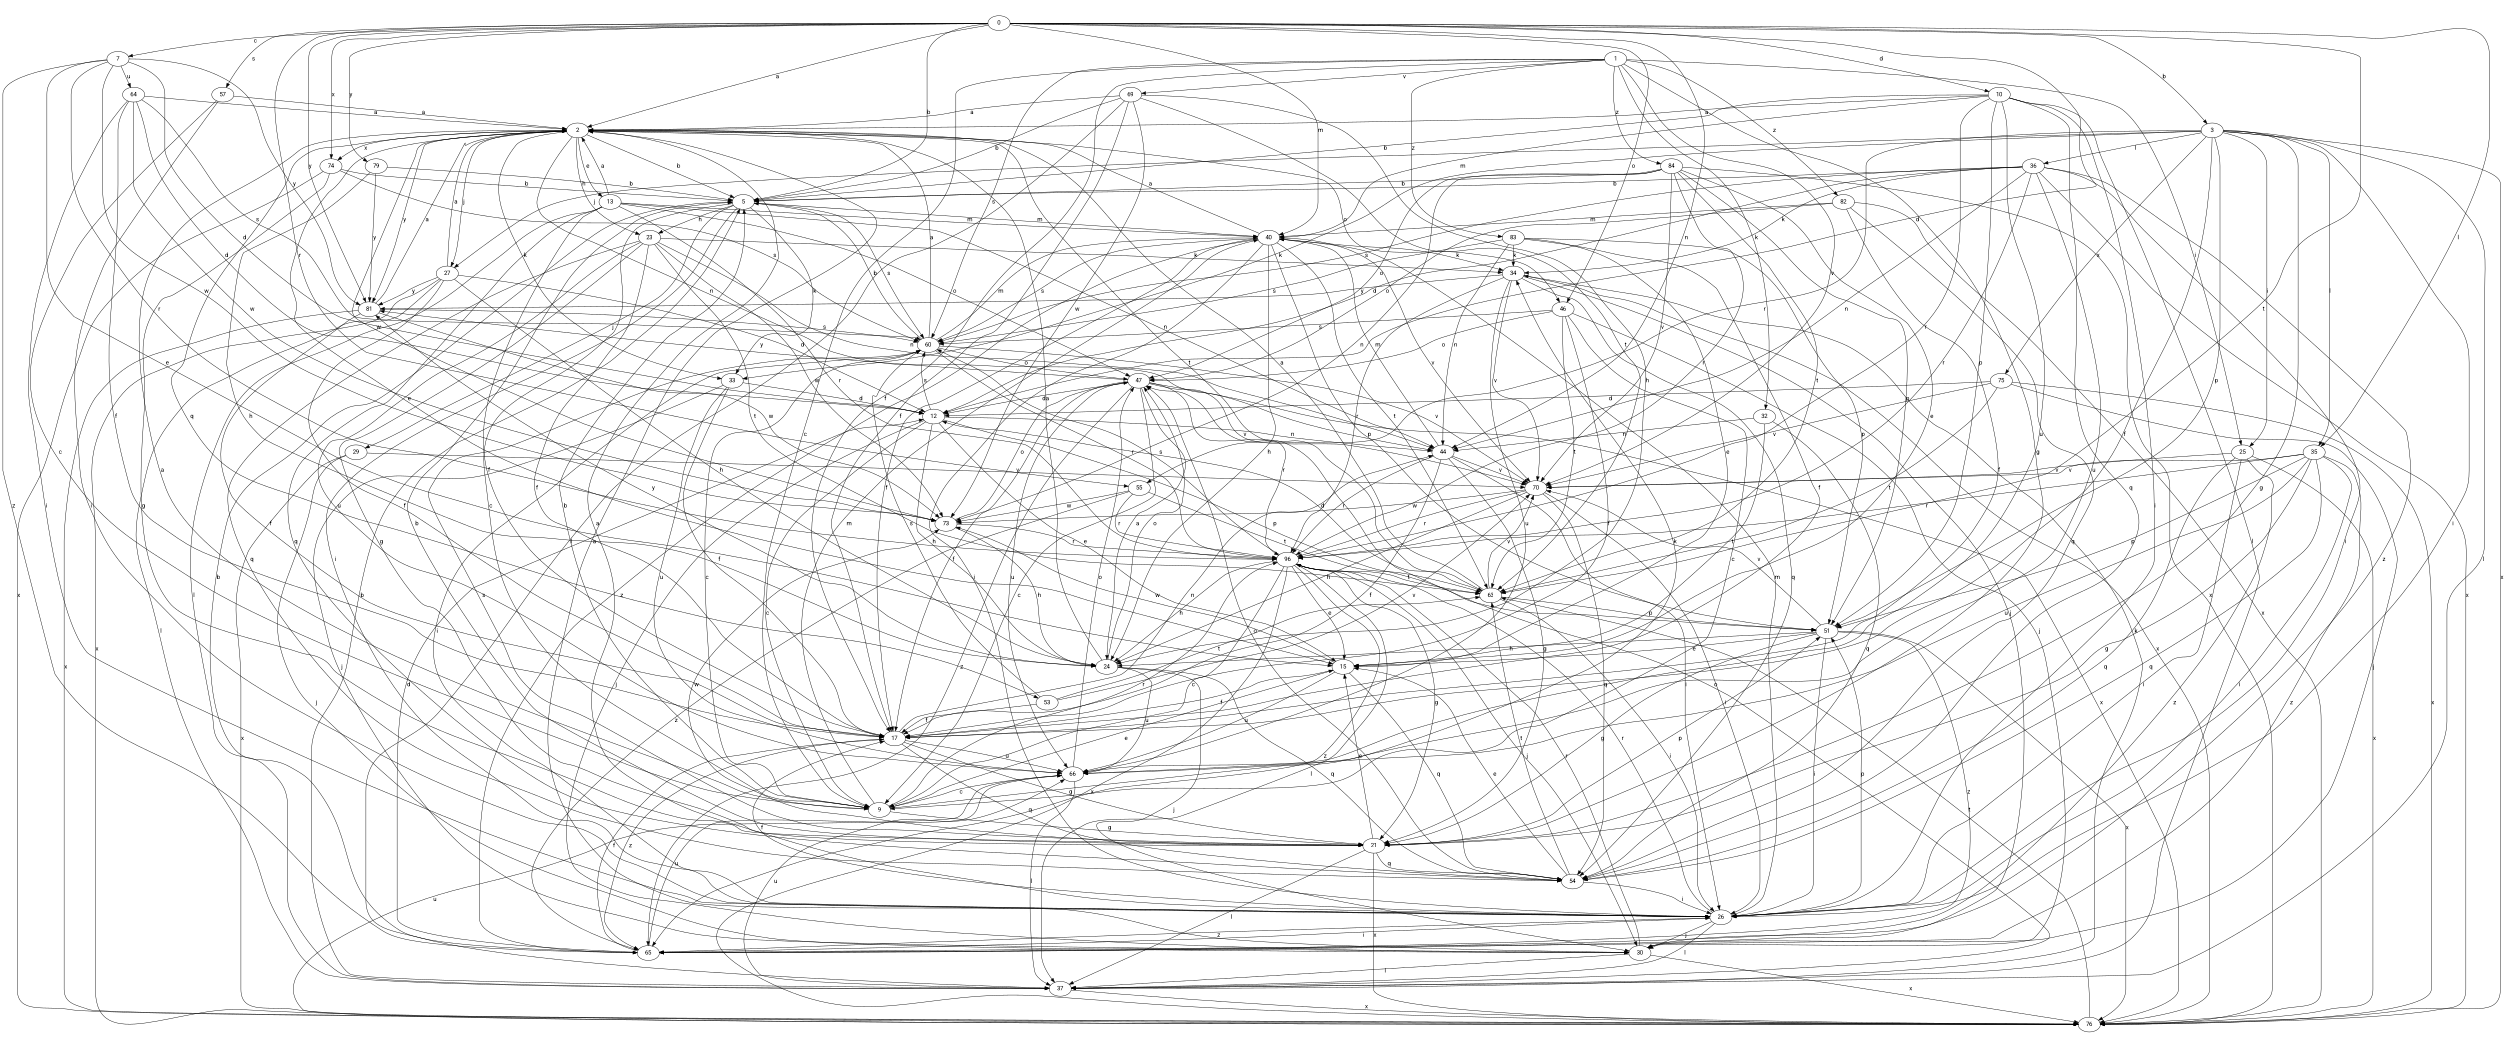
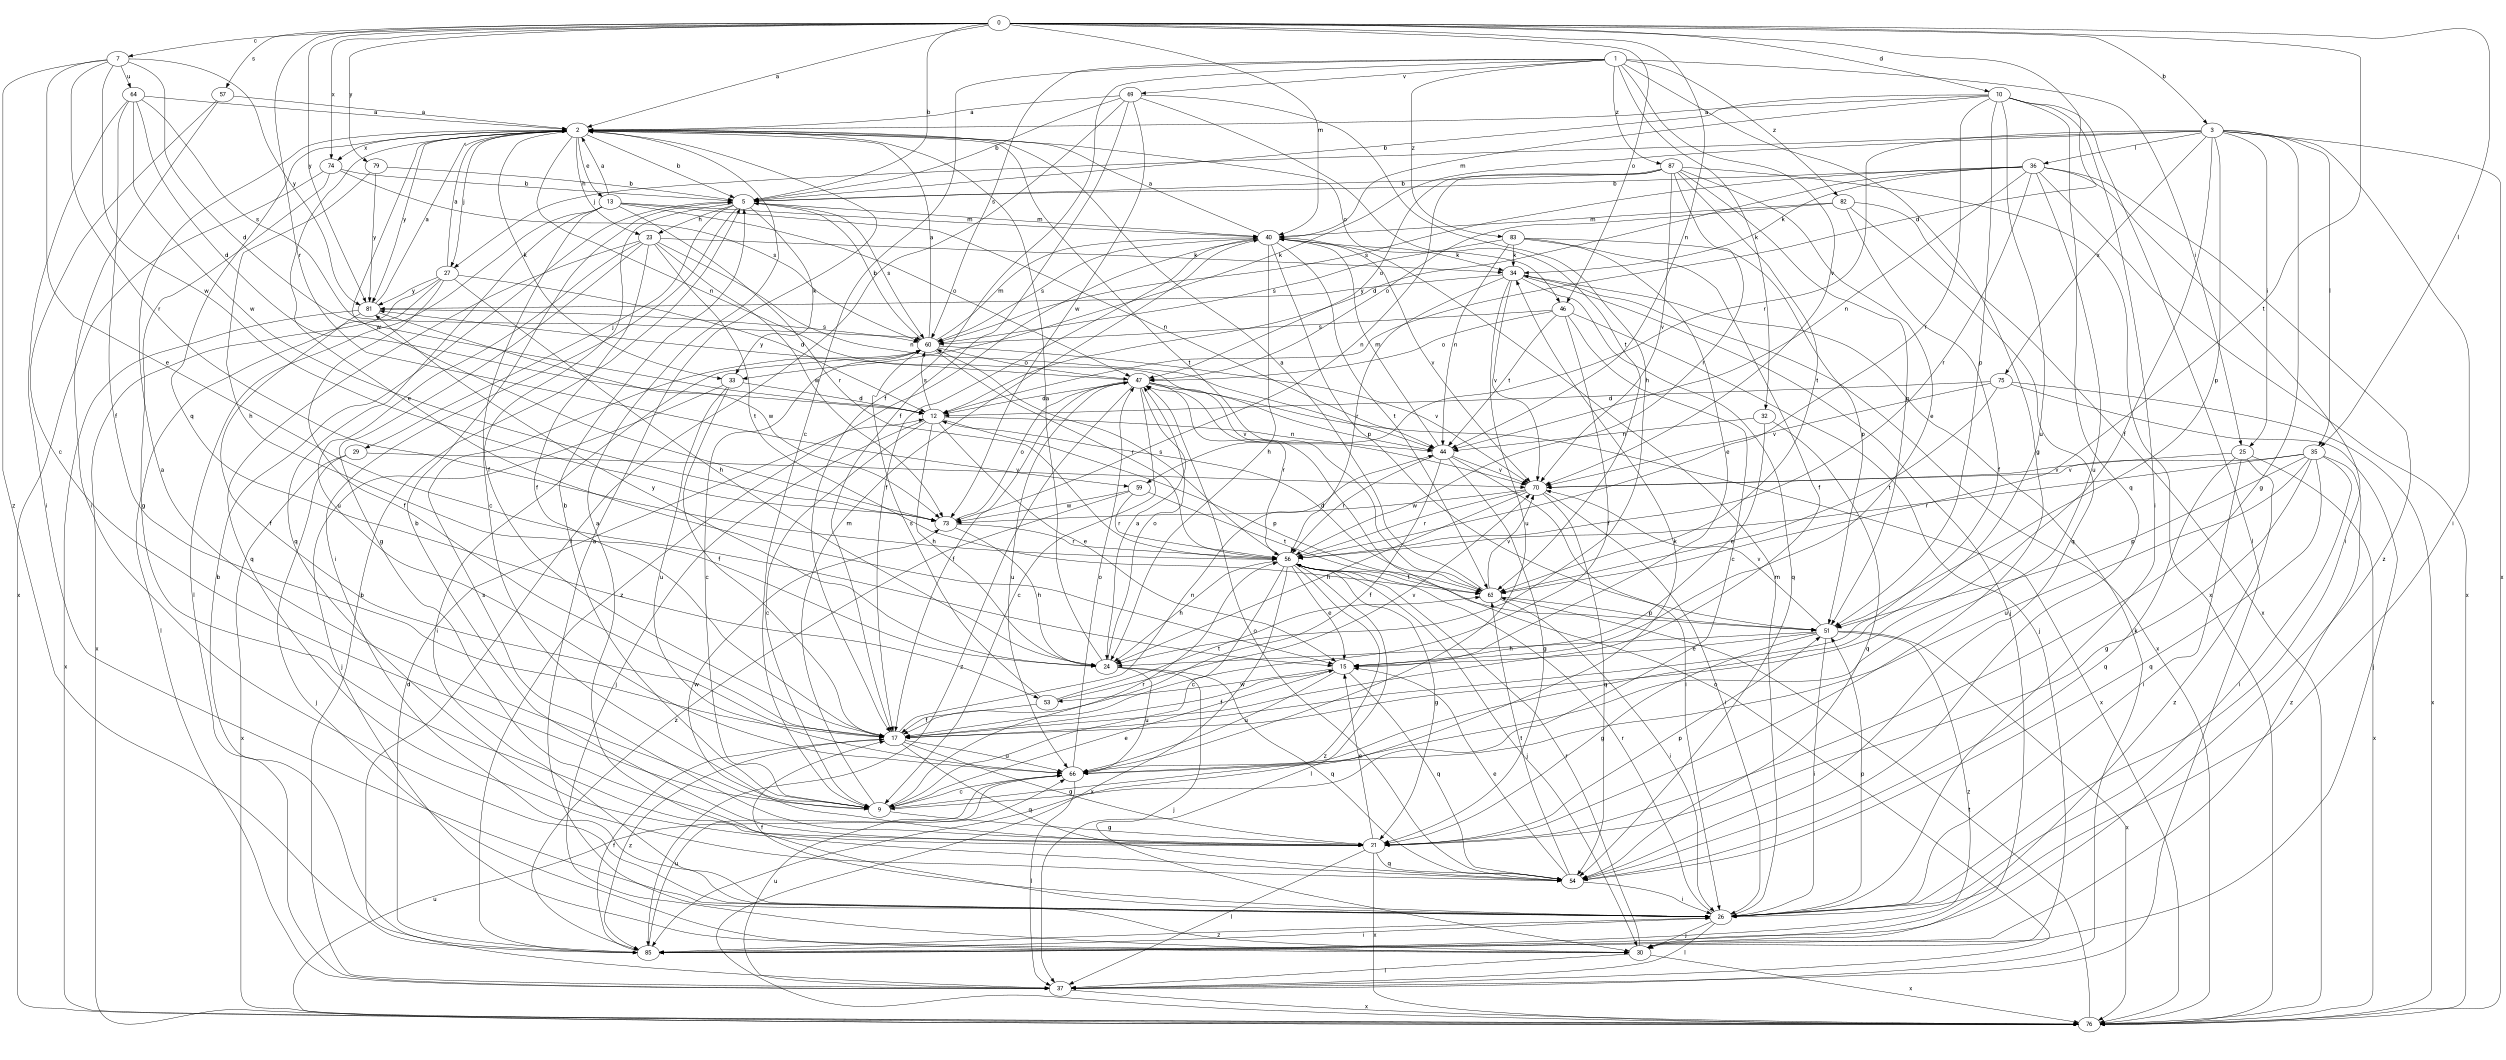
(1672, 166) -> (1672, 166)
(1572, 468) -> (1504, 379)
(1139, 488) -> (1139, 488)
(1732, 542) -> (1732, 542)
(1288, 560) -> (1288, 560)
(1145, 600) -> (1204, 687)
(1018, 736) -> none
(2204, 952) -> none
(648, 953) -> (648, 953)
